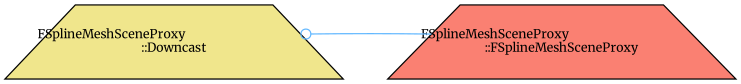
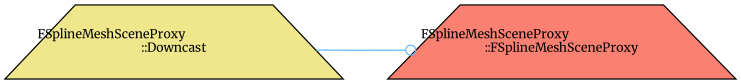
(371, 34) -> (361, 50)
